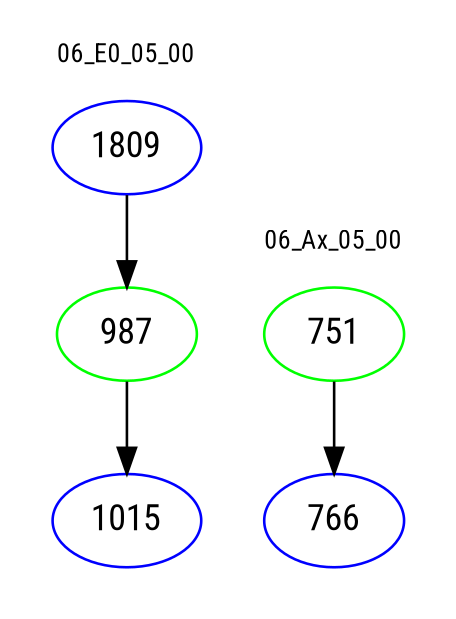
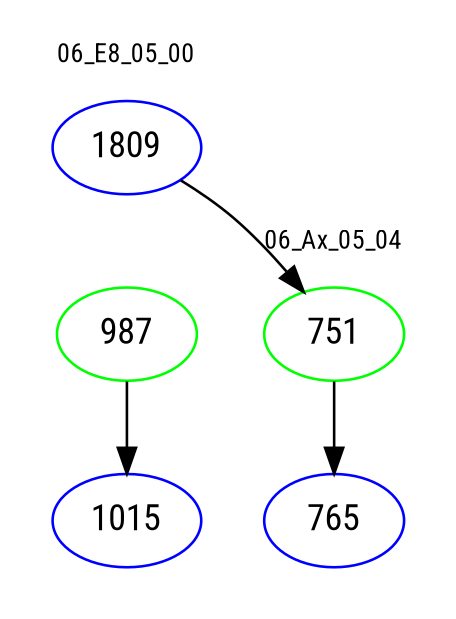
(127, 56) -> (127, 56)
(127, 228) -> (260, 243)
(334, 242) -> (334, 242)
(334, 521) -> (334, 521)
